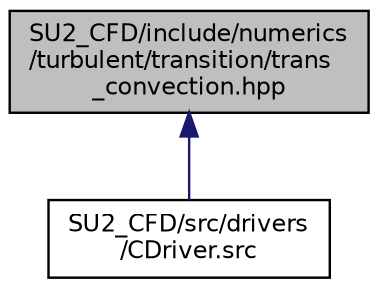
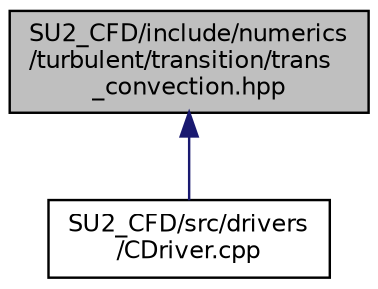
(189, 239) -> (189, 239)
